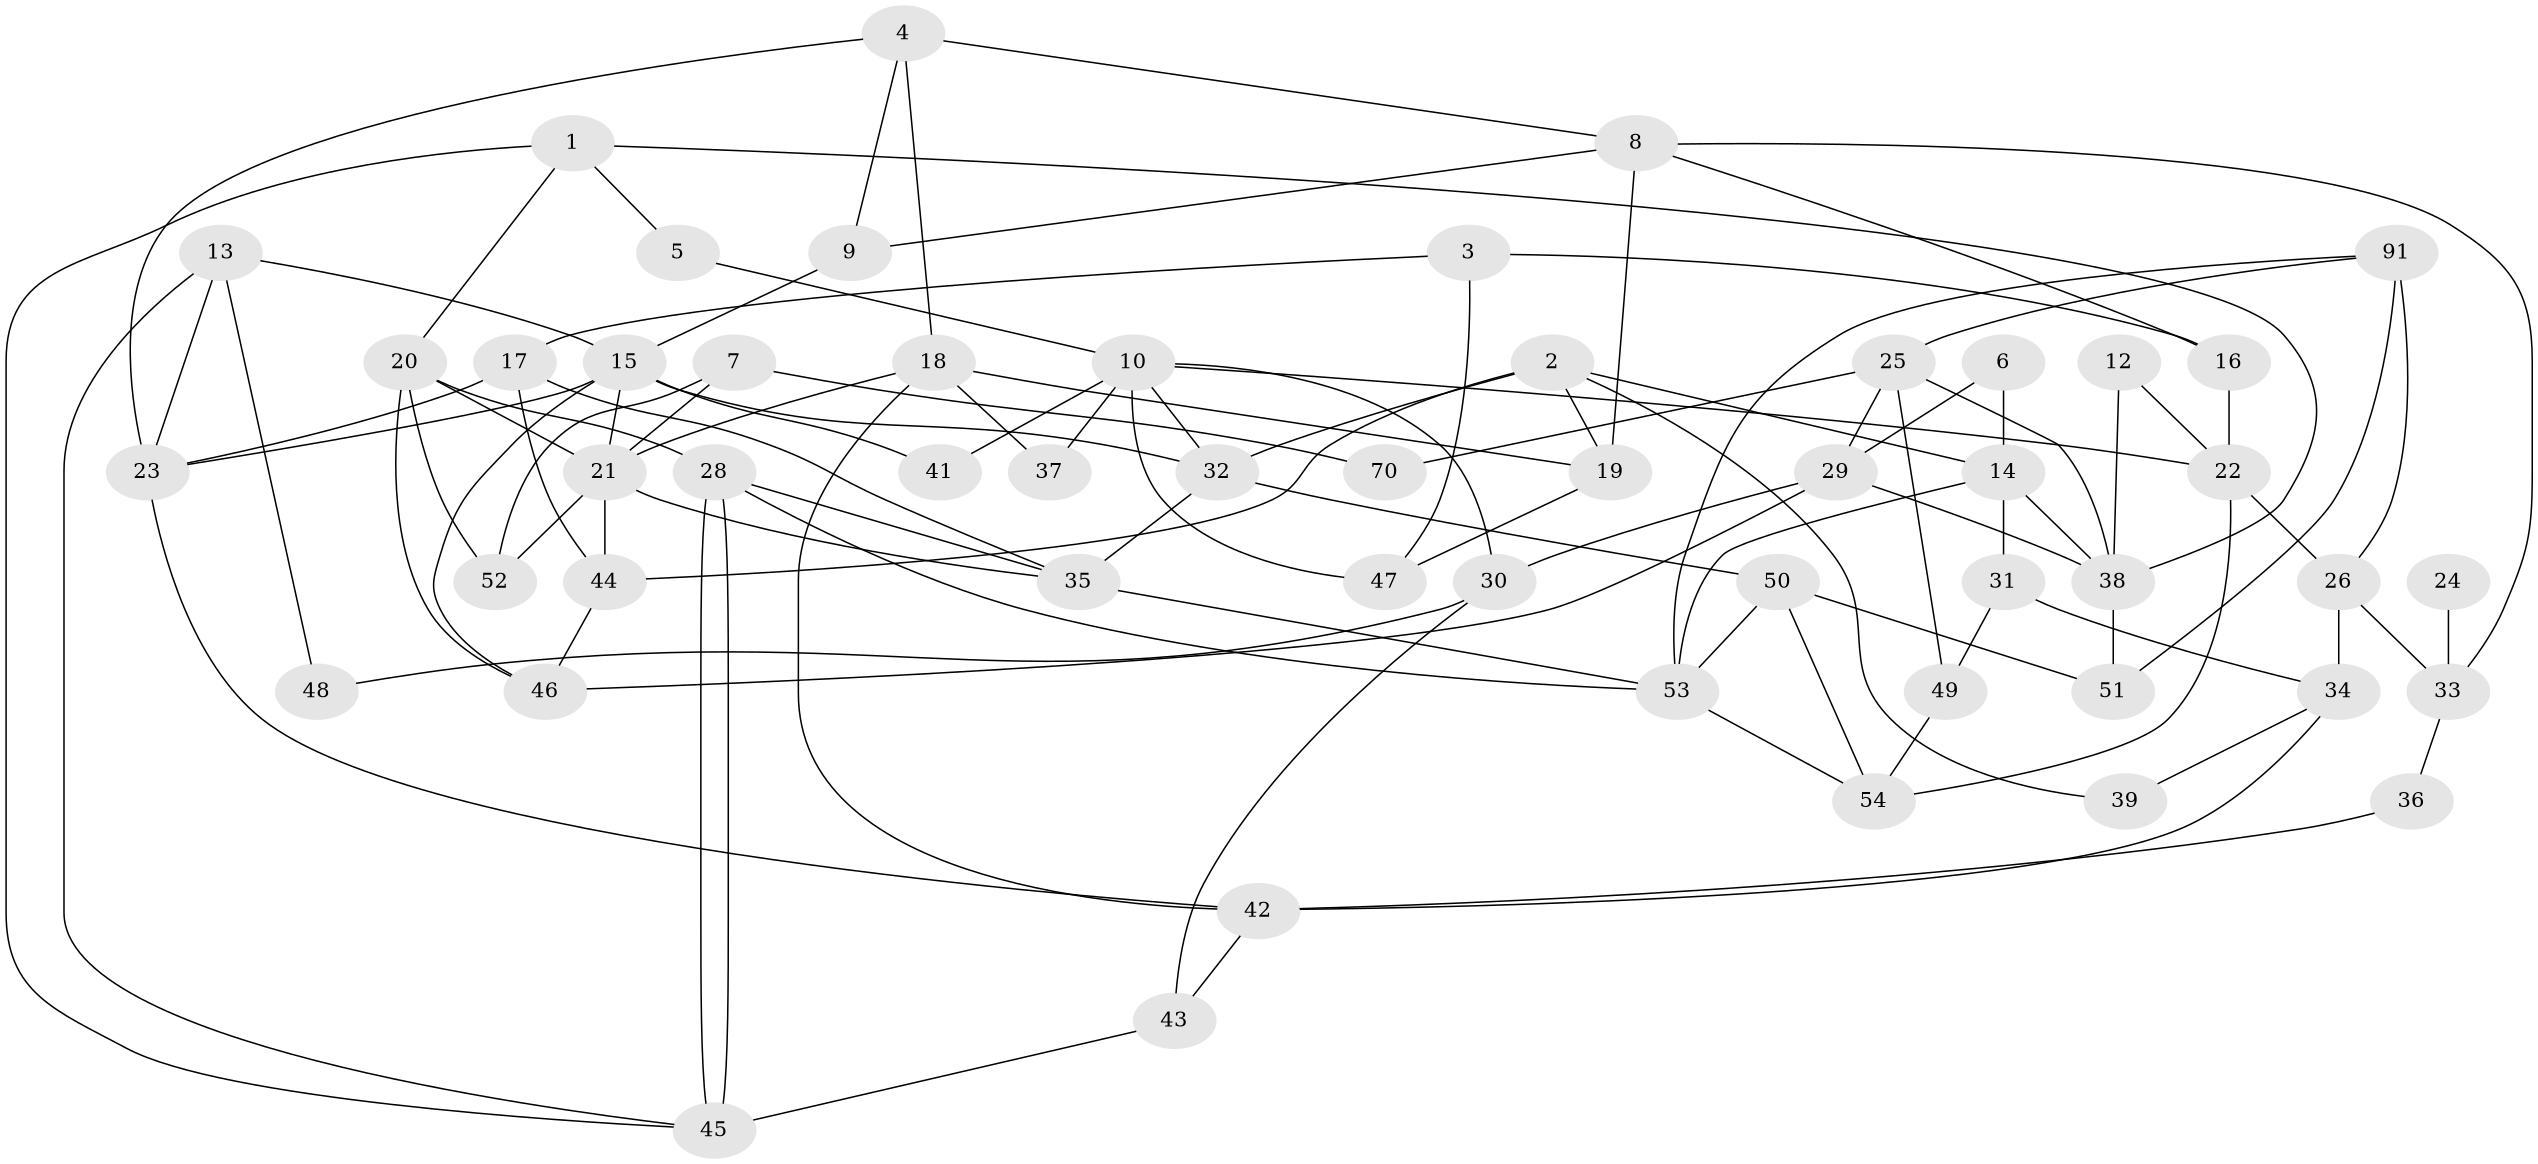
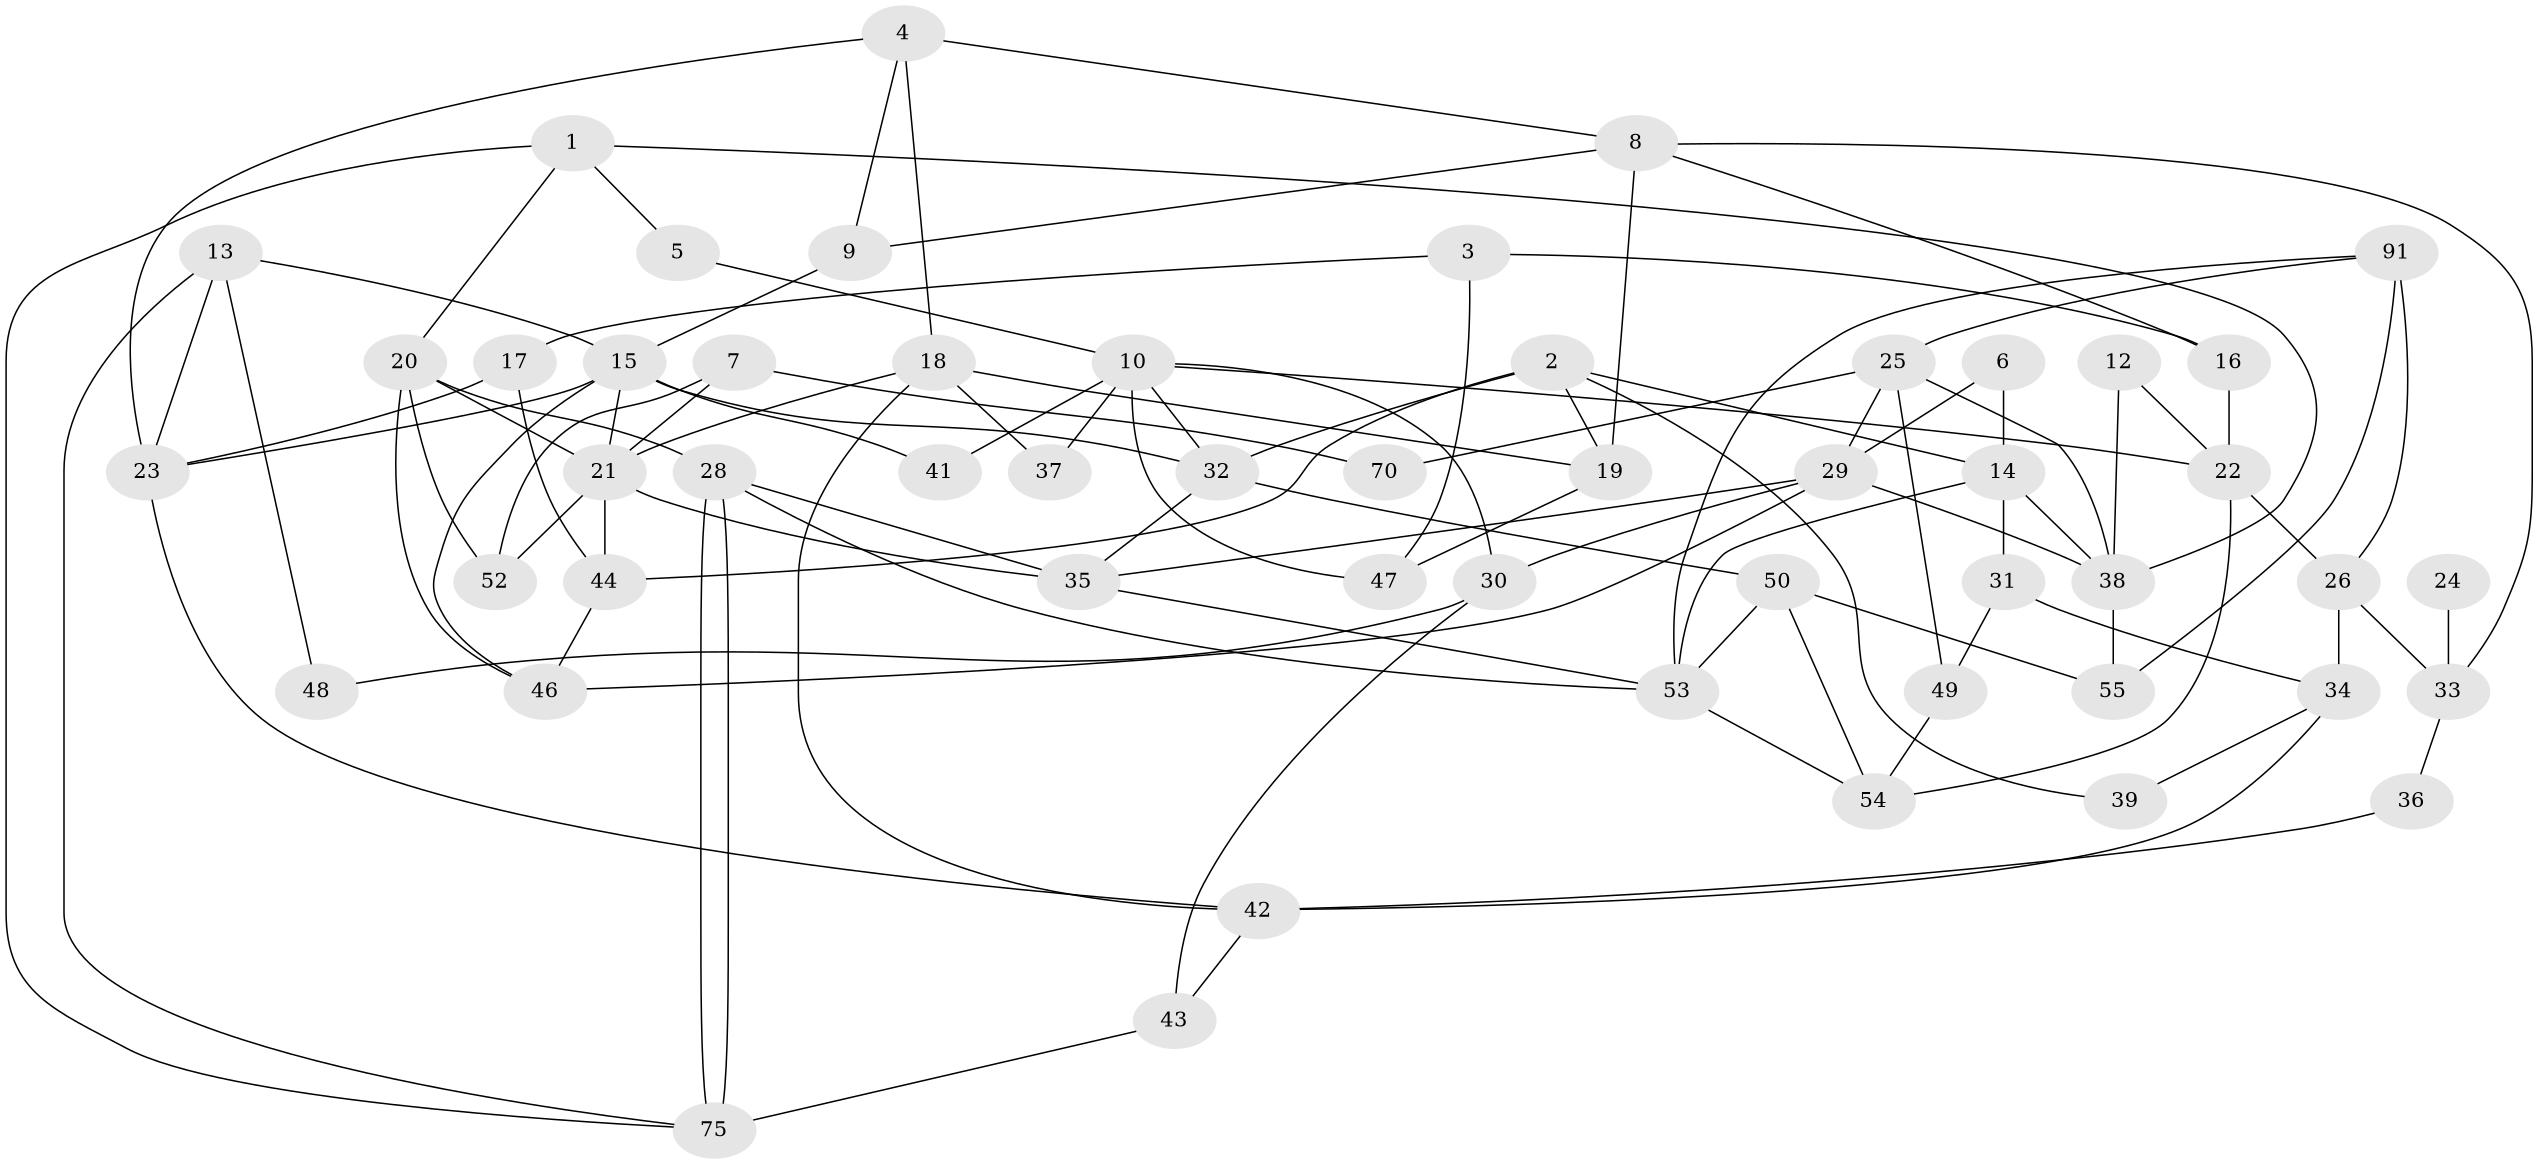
(801, 458) -> (1441, 531)
(2113, 692) -> (2113, 692)
(715, 1131) -> (715, 1131)
